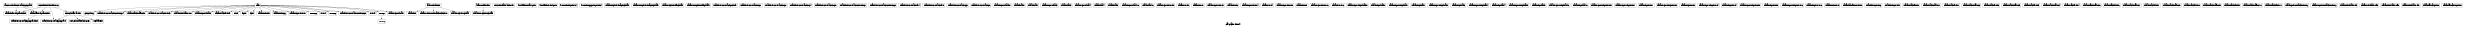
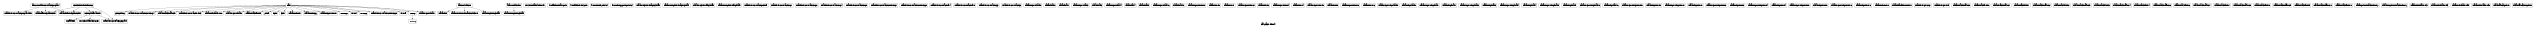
none -> (1653, 5)
none -> (1961, 5)
(32, 17) -> (32, 9)
